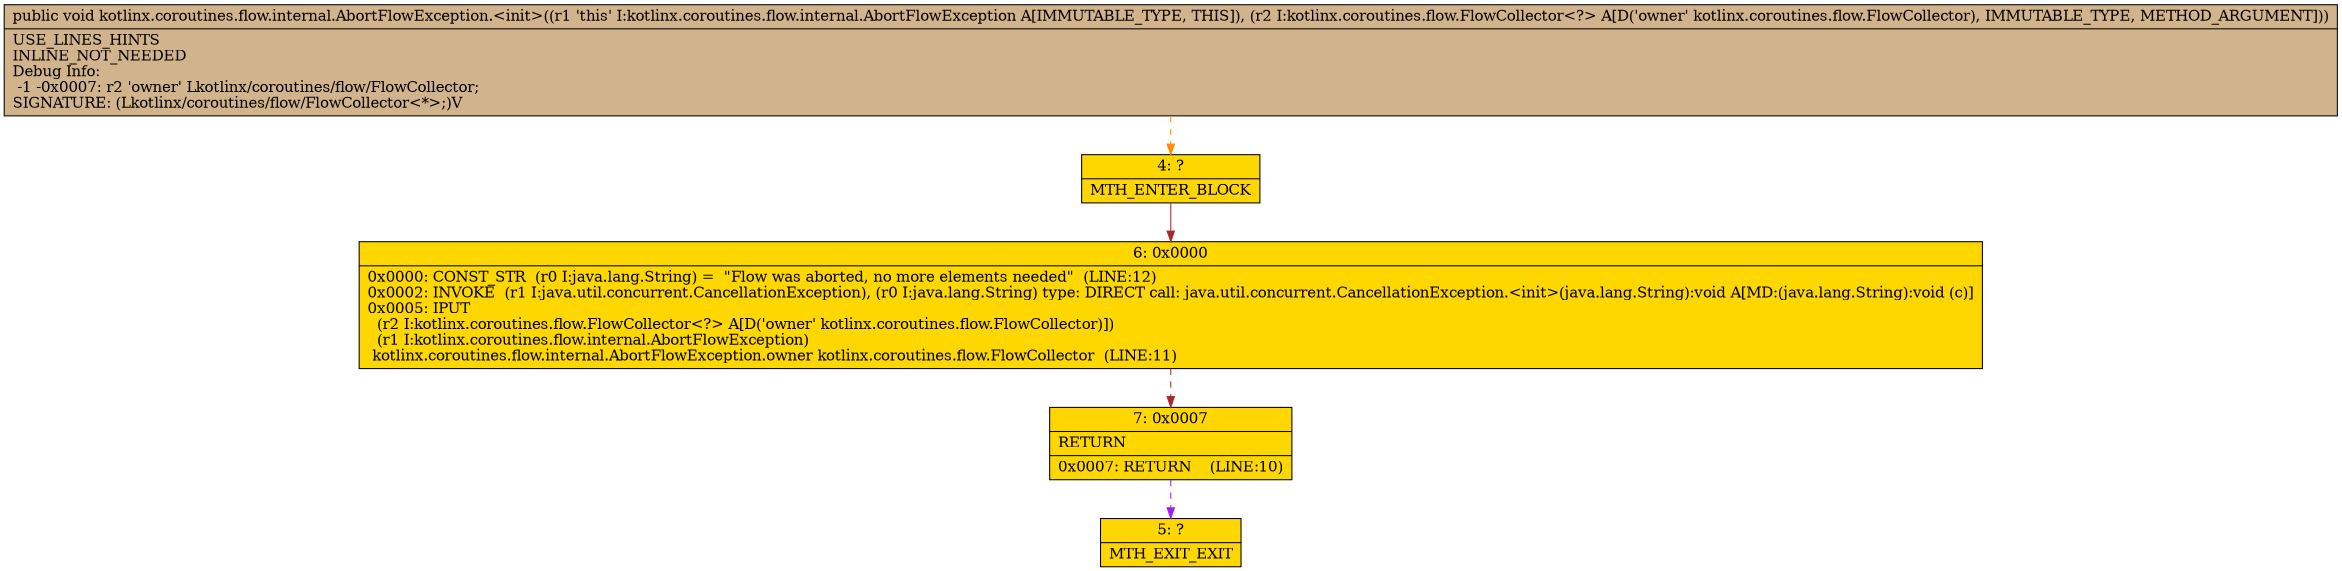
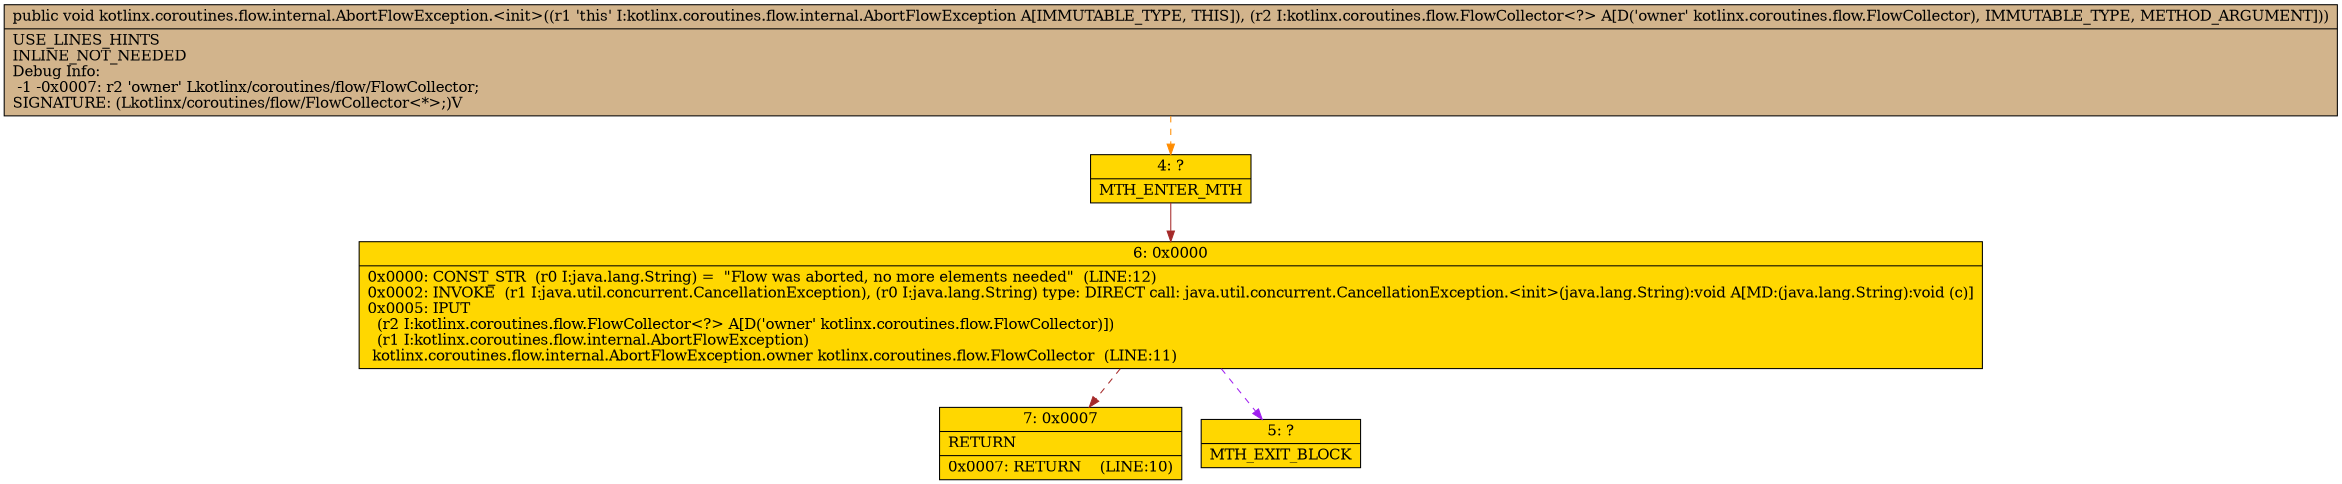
(1171, 190) -> (1171, 190)
(1171, 494) -> (1238, 390)
(1171, 554) -> (1281, 455)
